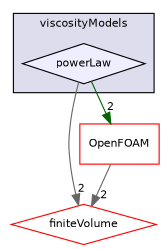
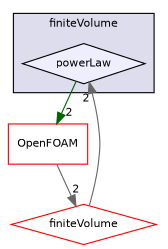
(84, 24) -> (84, 24)
(69, 138) -> (100, 149)
